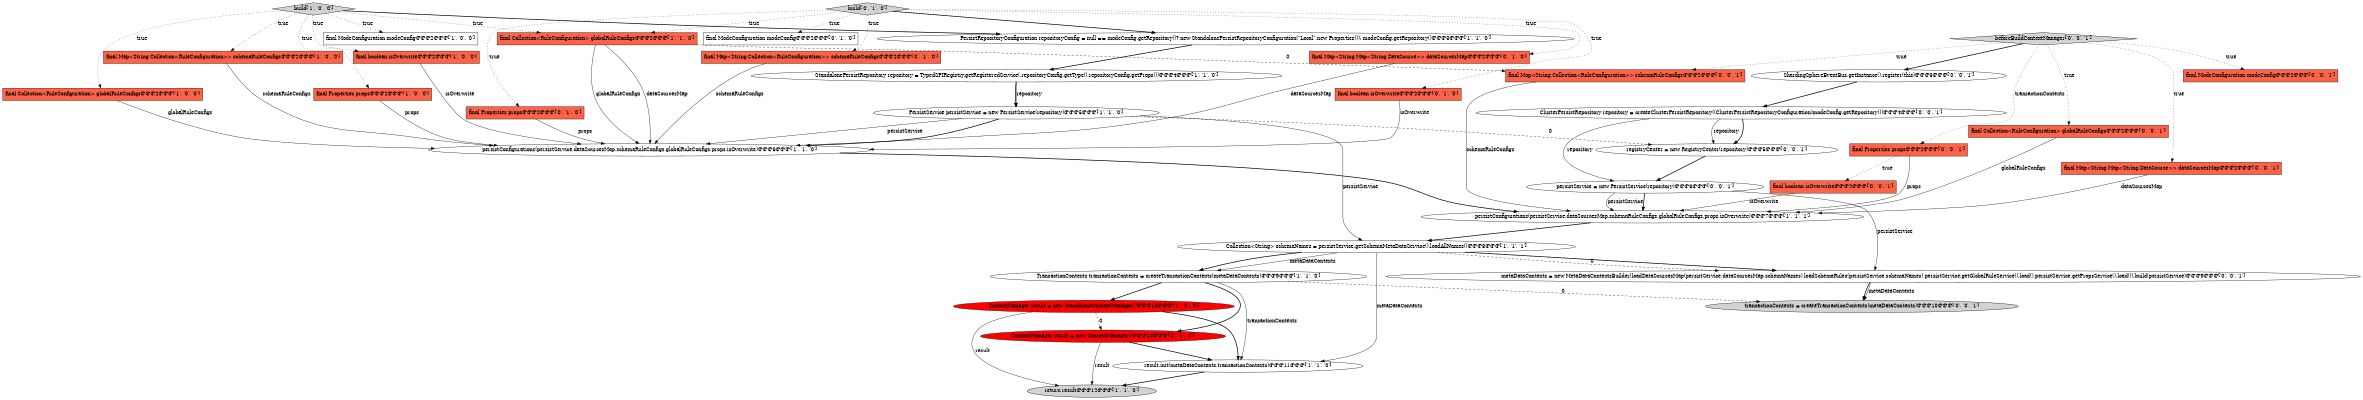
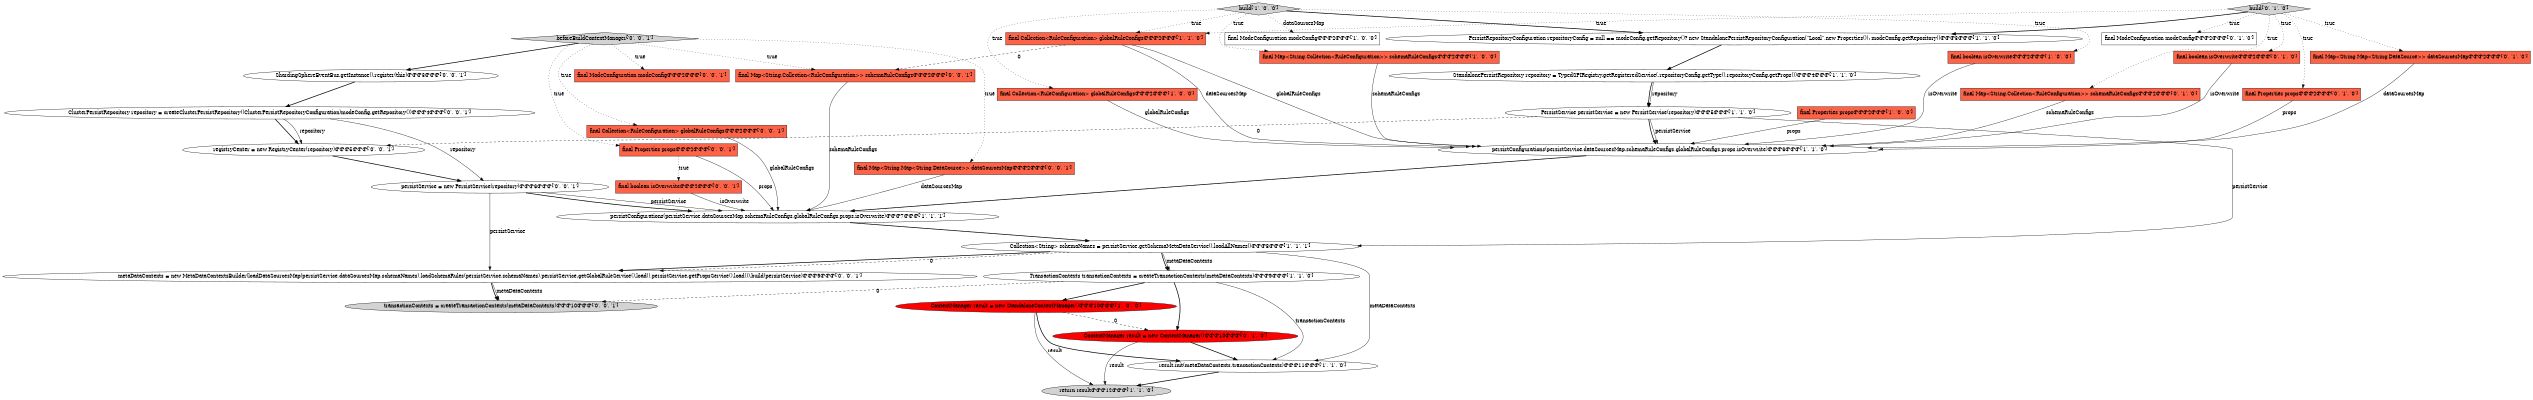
(368, 24) -> (1304, 24)
(323, 49) -> none
(2040, 94) -> (559, 94)
